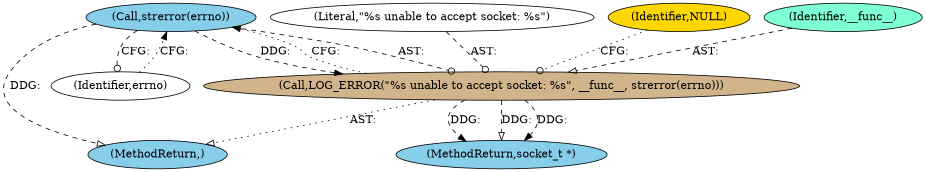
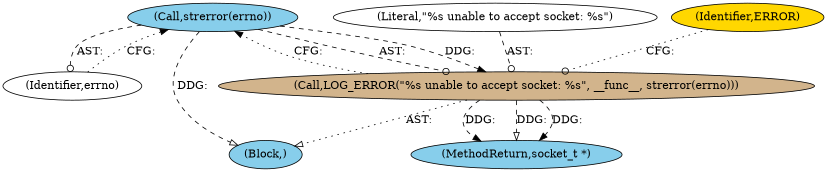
(679, 17) -> (748, 17)
(843, 17) -> none
(137, 52) -> (92, 52)
(158, 155) -> (266, 155)
